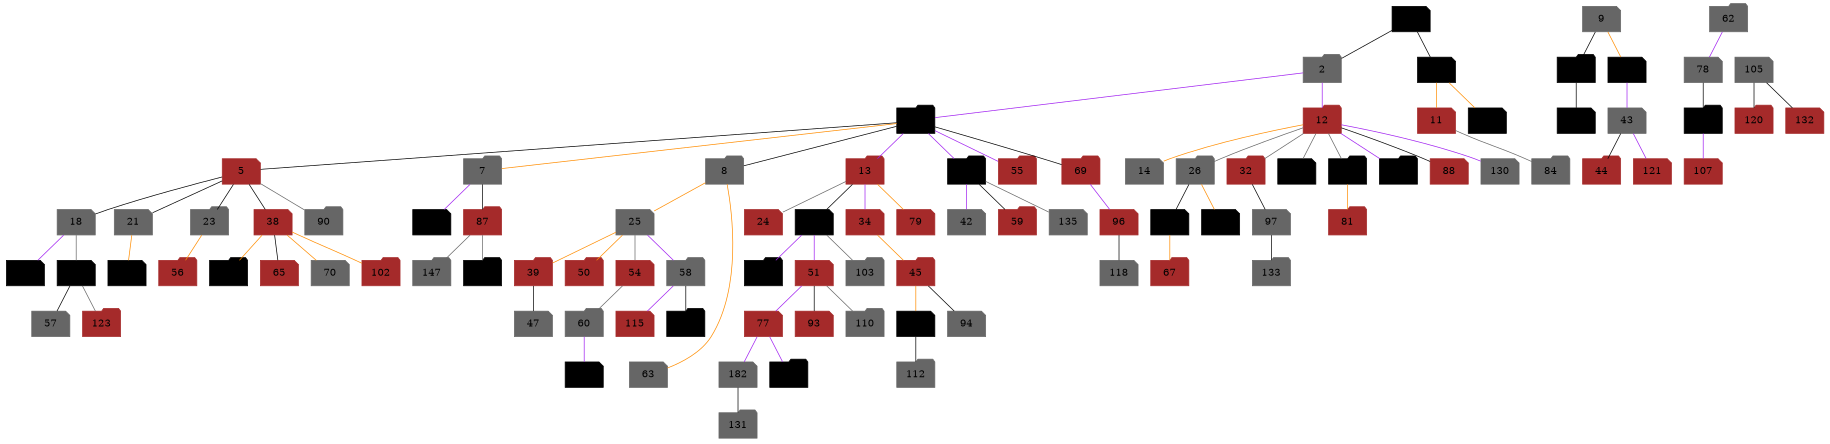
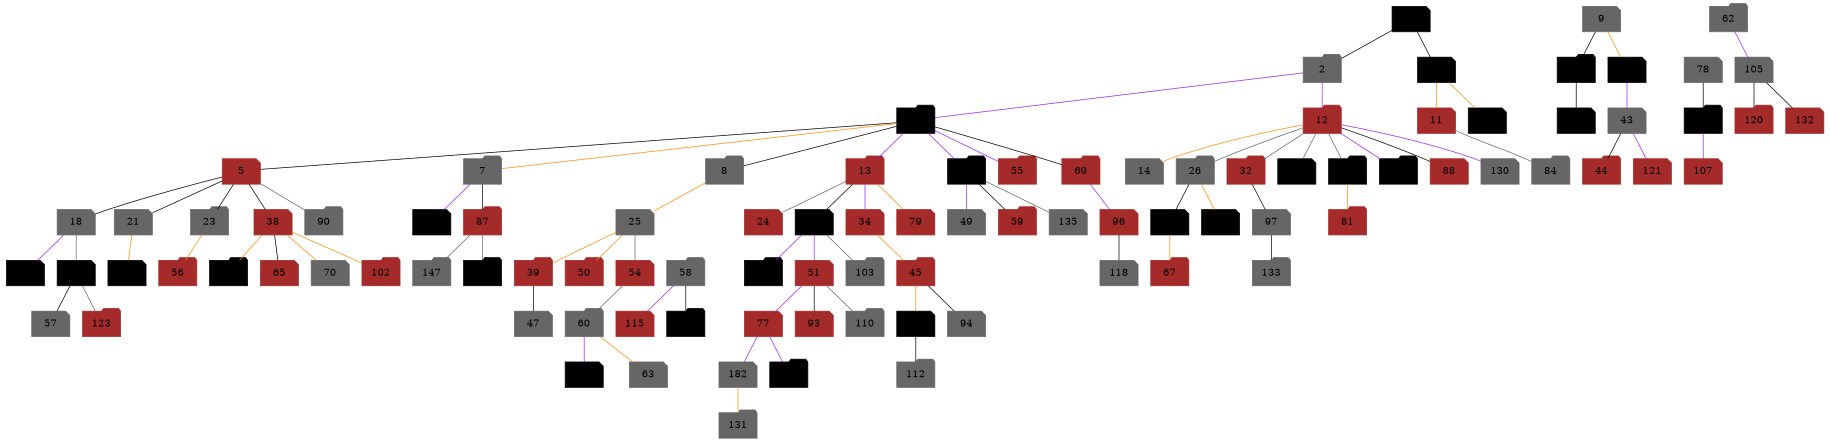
(1716, 45) -> (1741, 45)
(967, 222) -> (967, 222)
(660, 248) -> none
(729, 289) -> (616, 349)
(738, 400) -> (738, 400)
